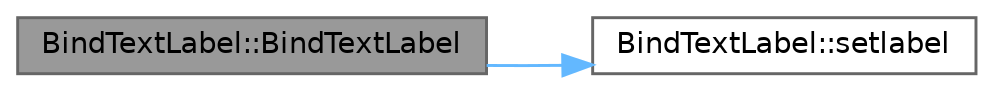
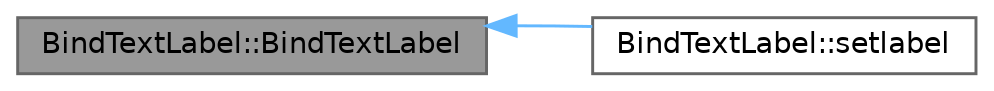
(524, 66) -> (554, 26)
